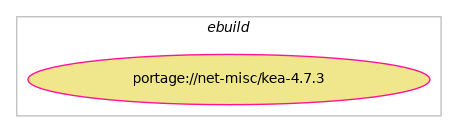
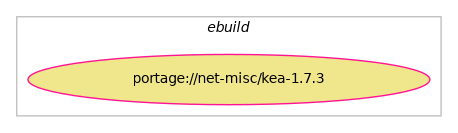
(229, 80) -> (229, 80)
